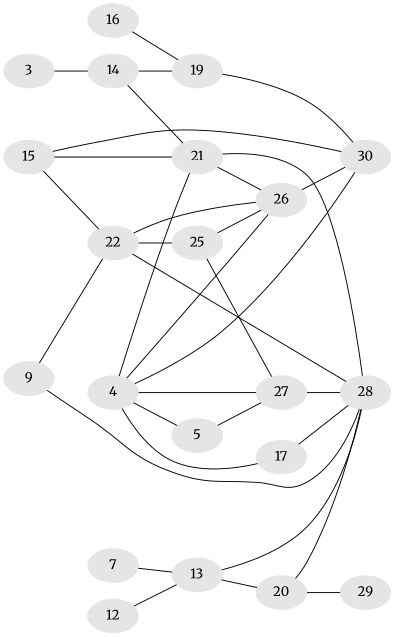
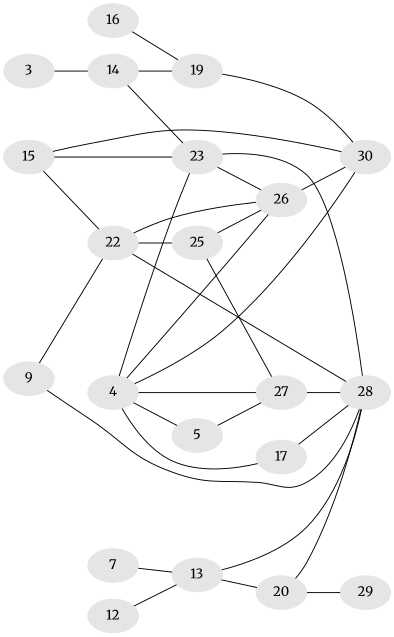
(197, 157) -> (197, 157)
